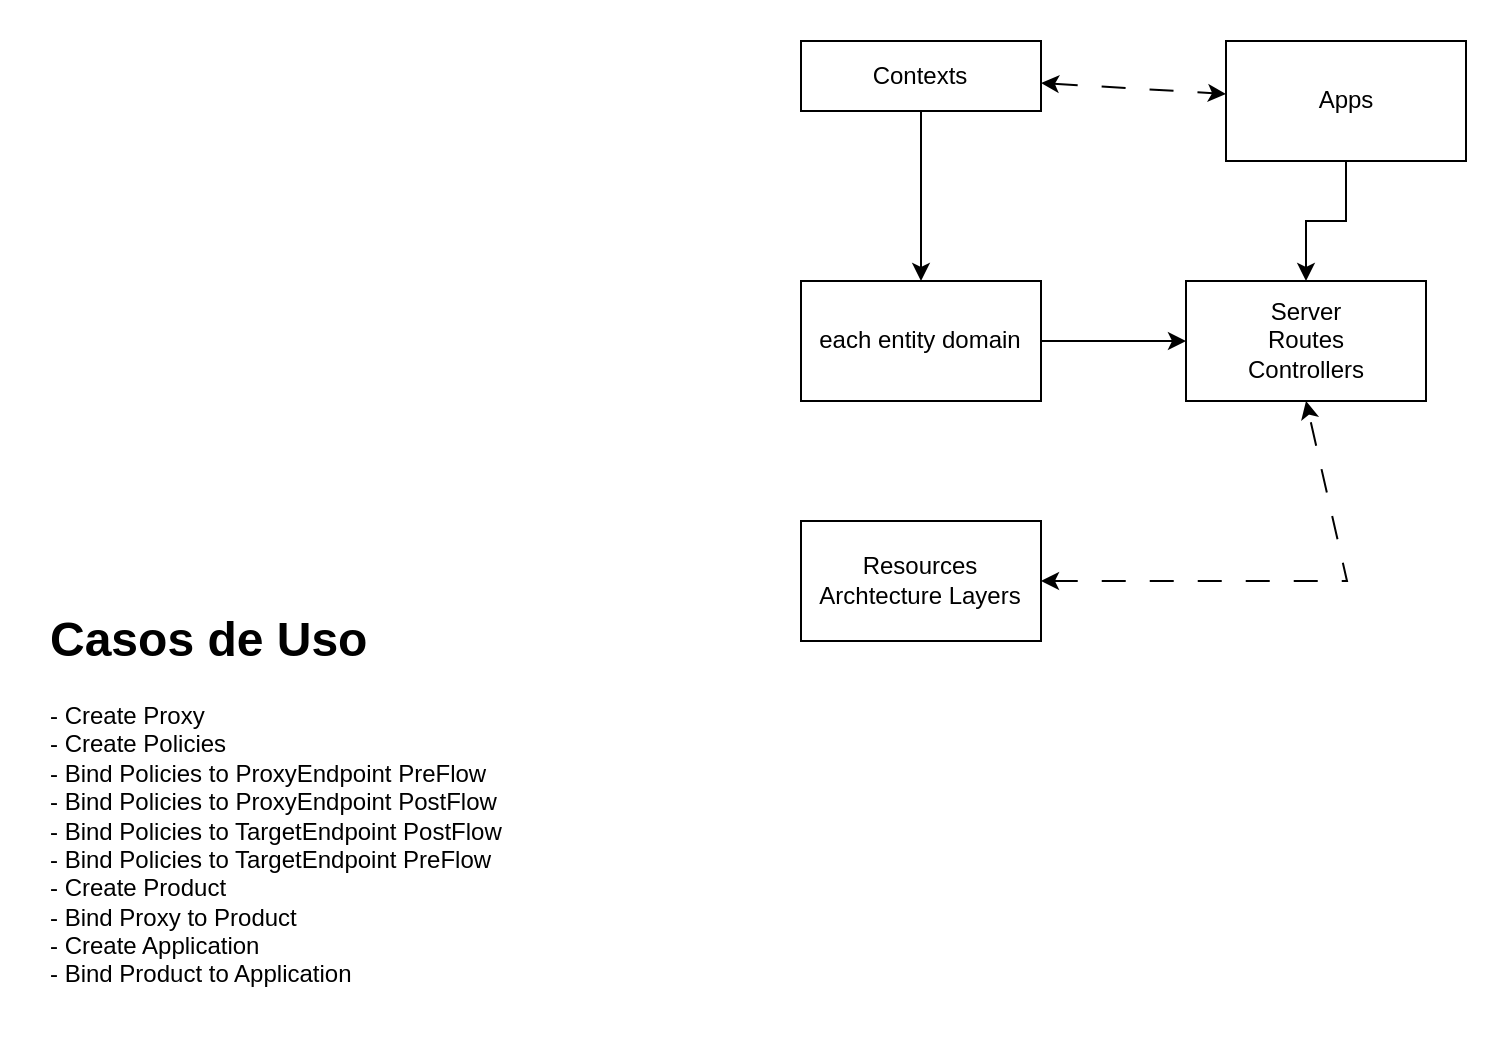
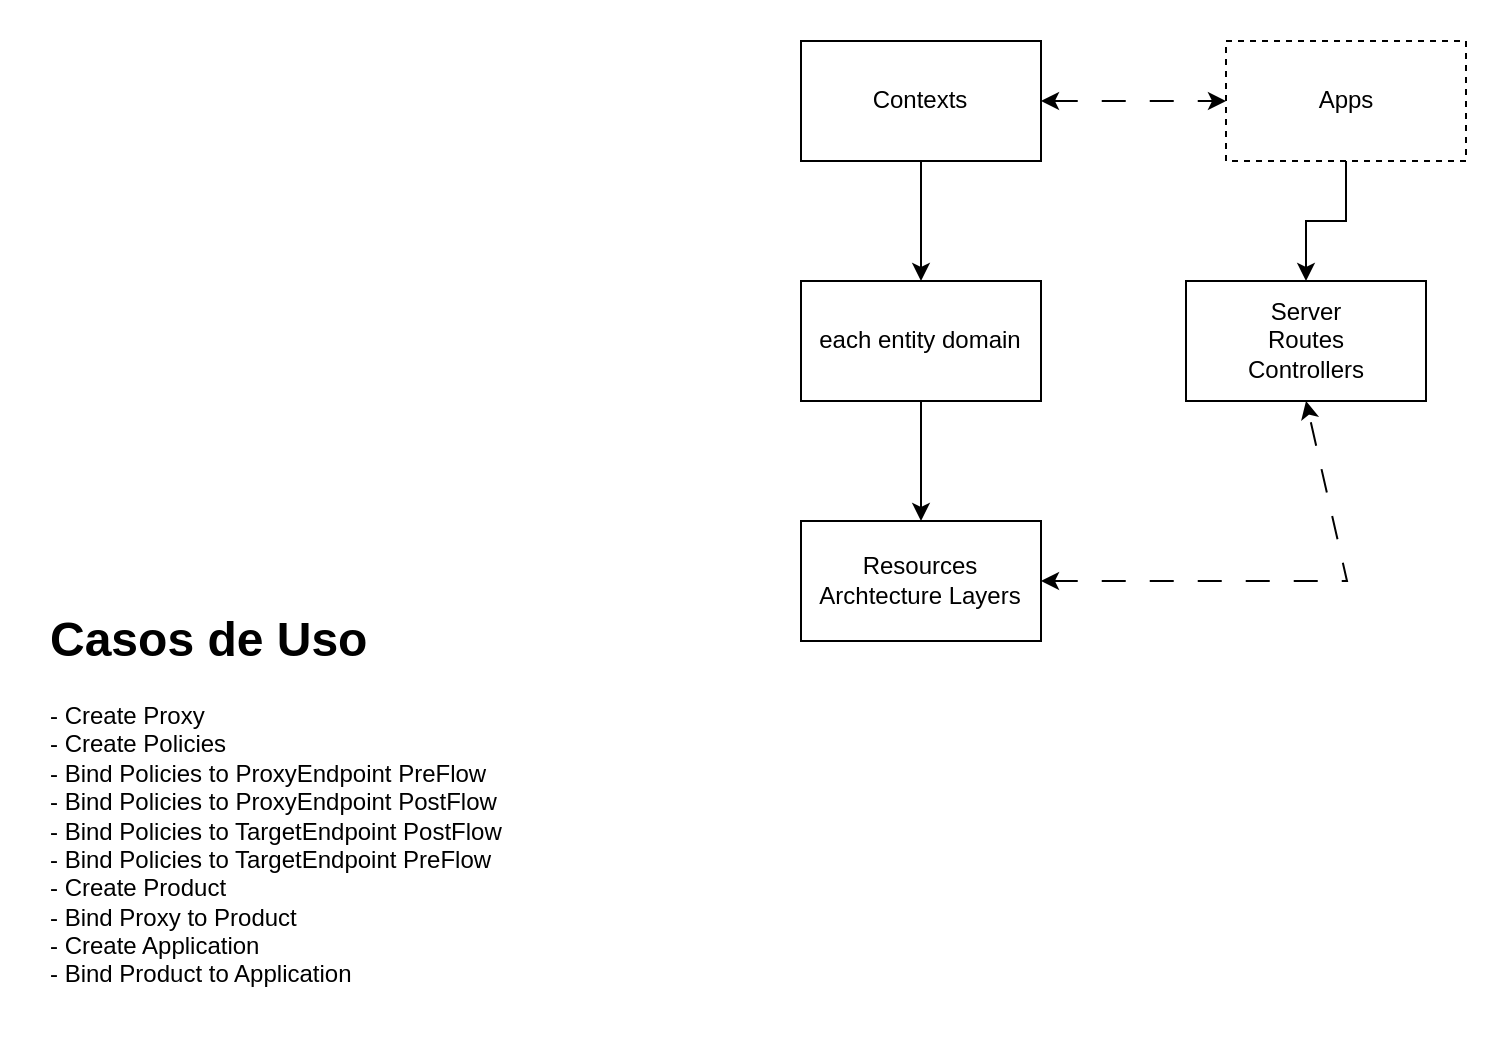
(921, 76) -> (921, 101)
(1346, 101) -> (1346, 101)
(1107, 341) -> (921, 454)
